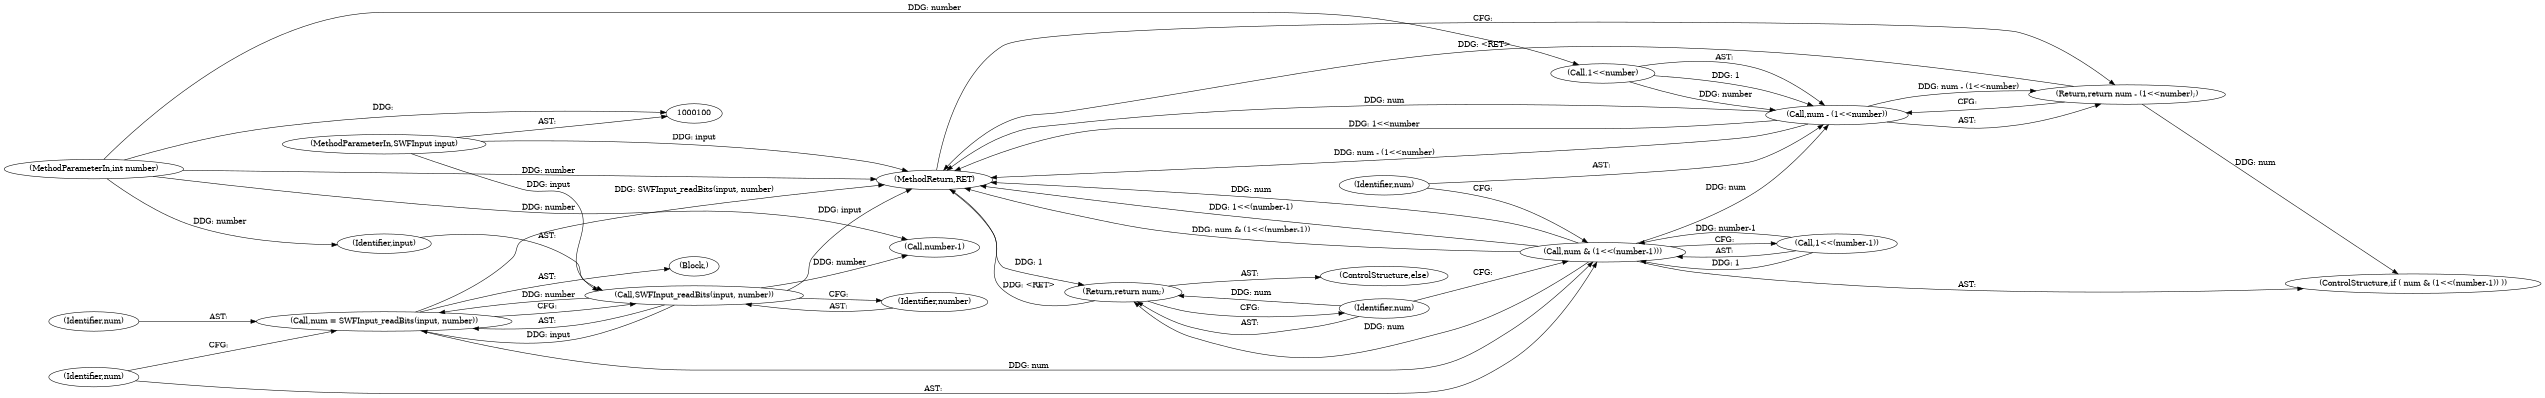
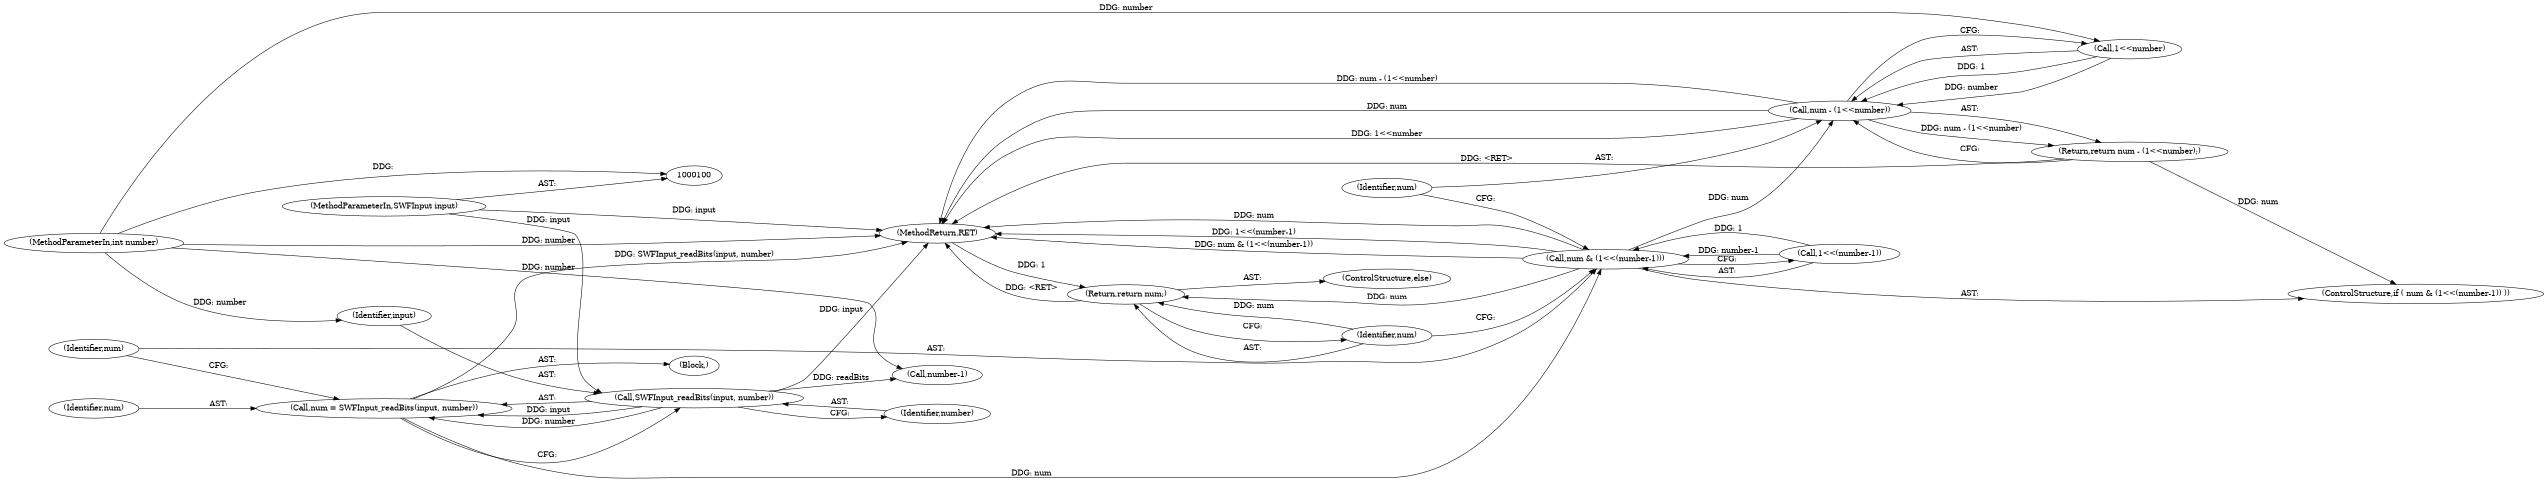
(1490, 23) -> none
none -> (1953, 35)
(840, 263) -> (841, 378)
